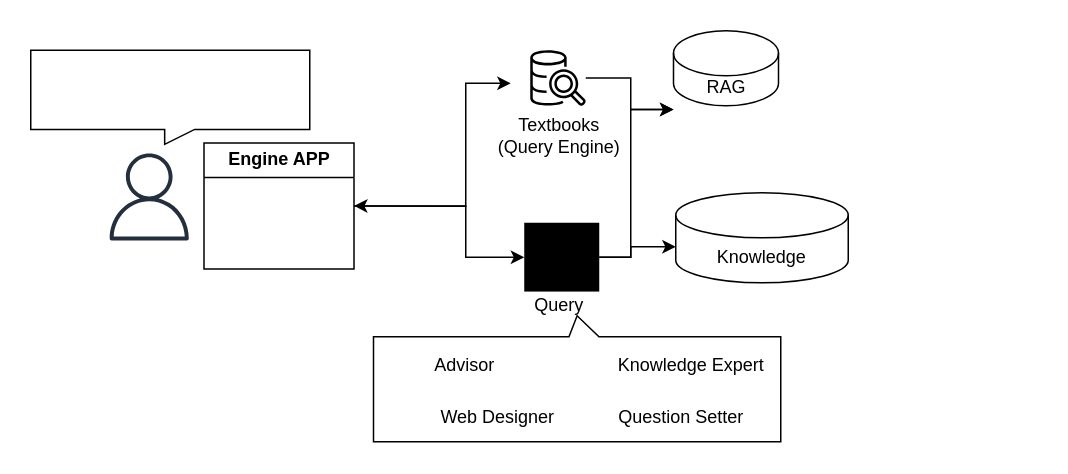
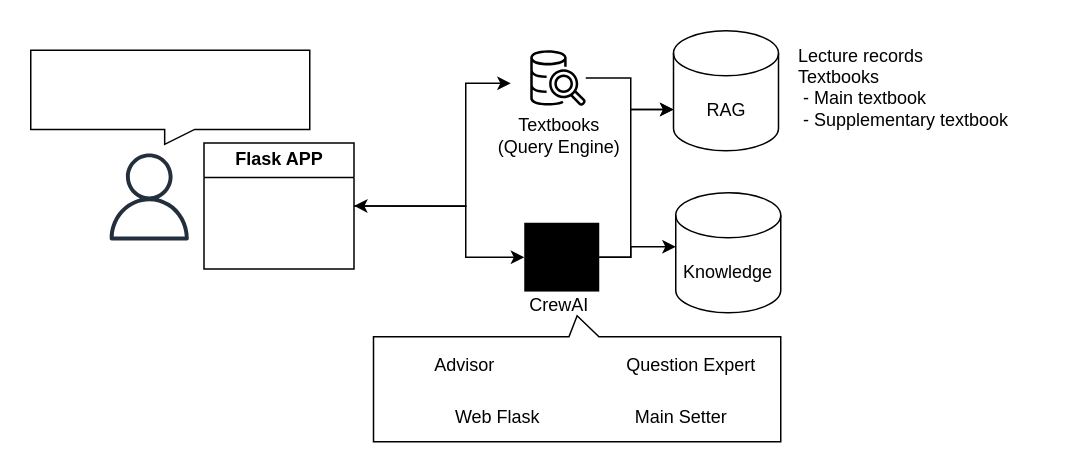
(726, 68) -> (726, 91)
none -> (916, 98)
(280, 160) -> (280, 160)
(762, 238) -> (728, 253)
(560, 305) -> (560, 305)
(692, 365) -> (692, 365)
(498, 418) -> (498, 418)
(684, 418) -> (684, 418)
